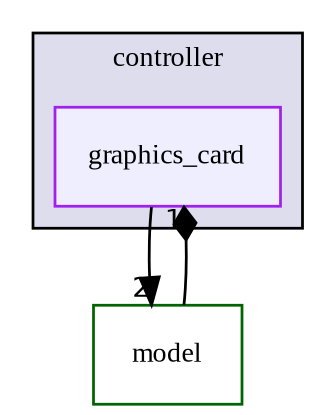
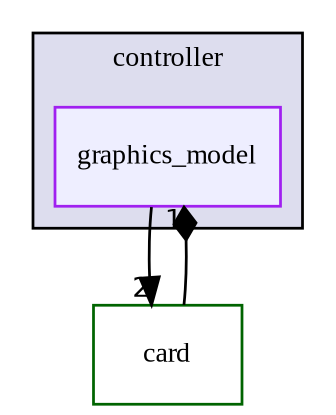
(168, 157) -> (168, 157)
(168, 355) -> (168, 355)
